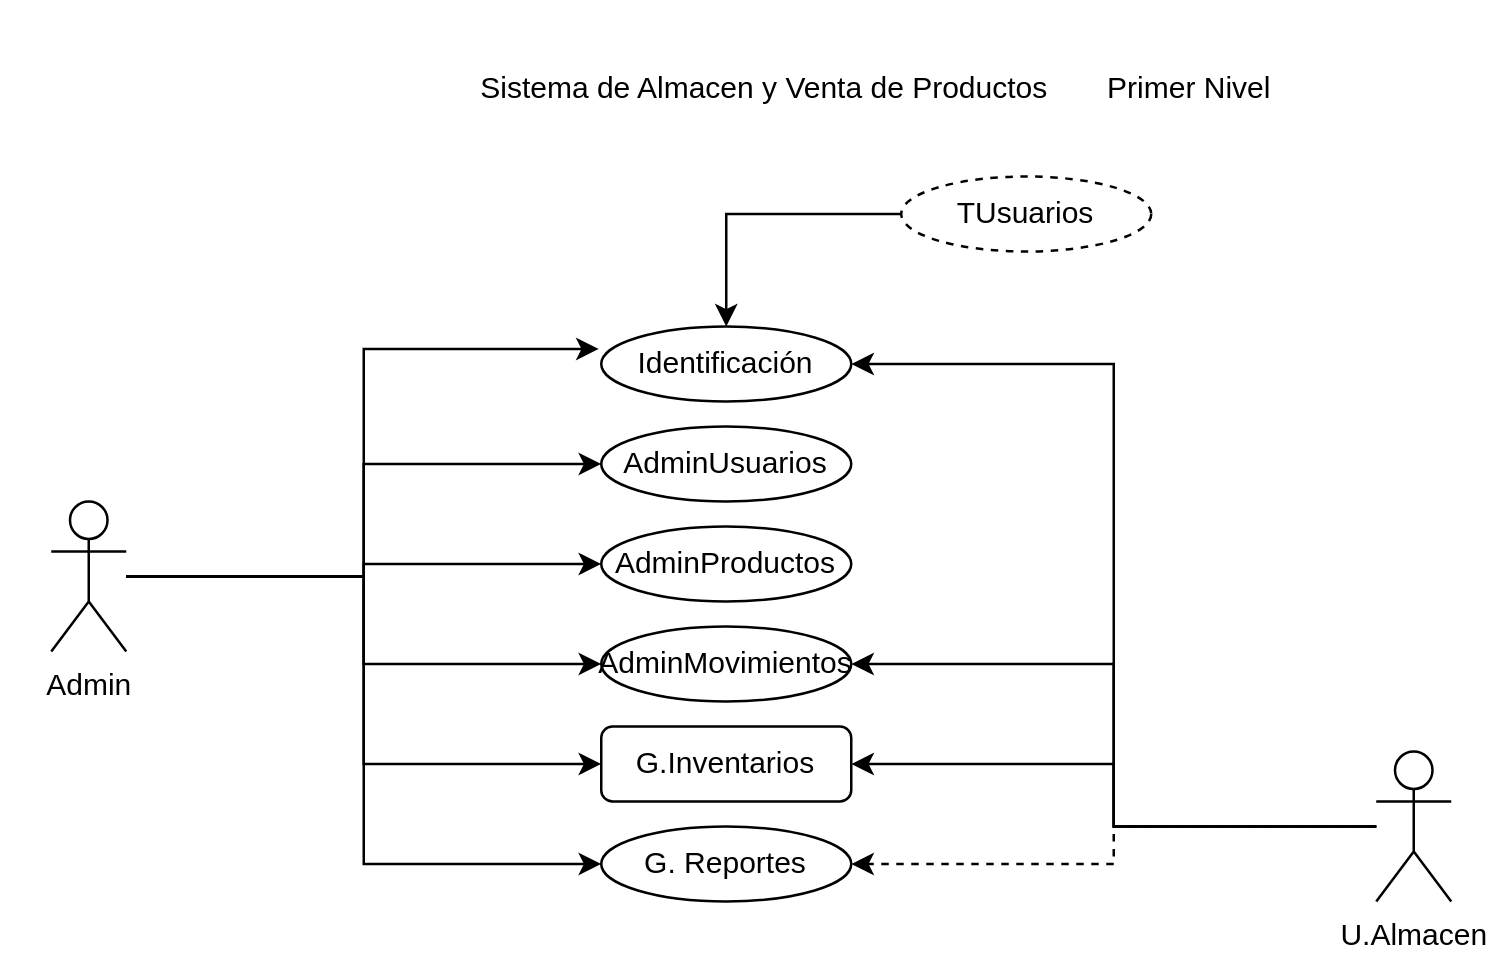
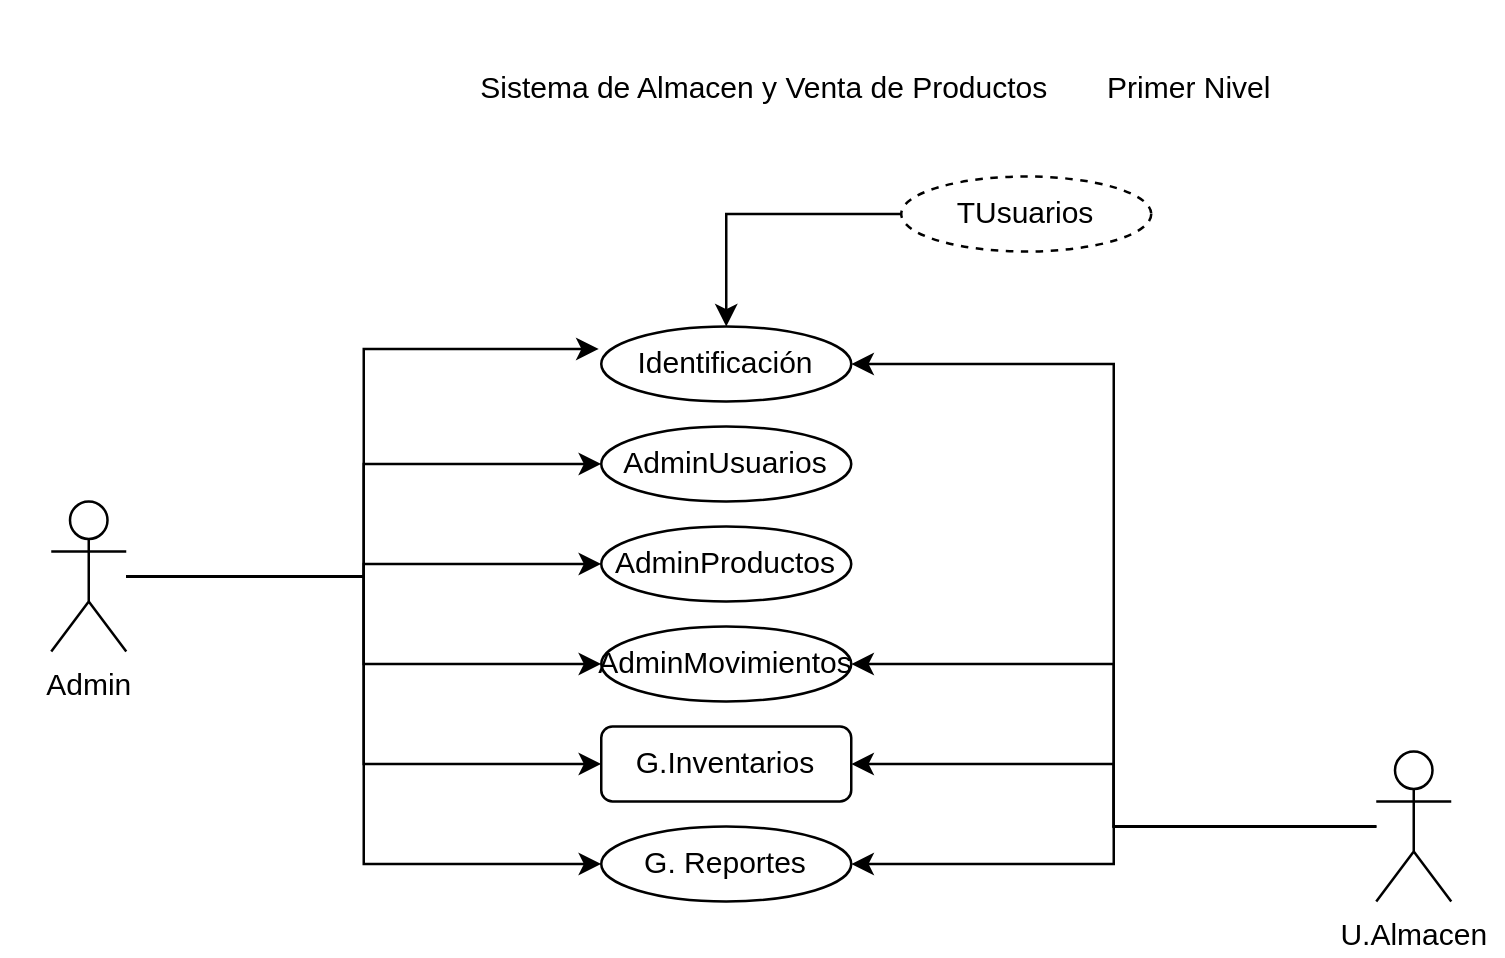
(1010, 864) -> (1010, 864)
